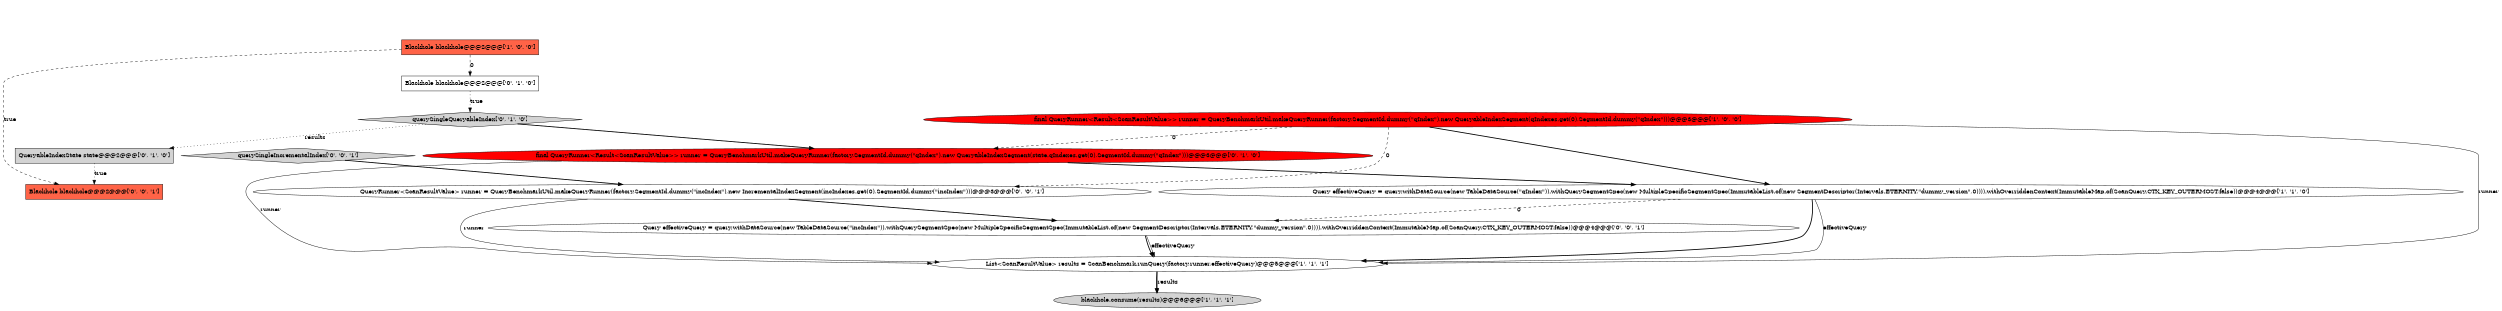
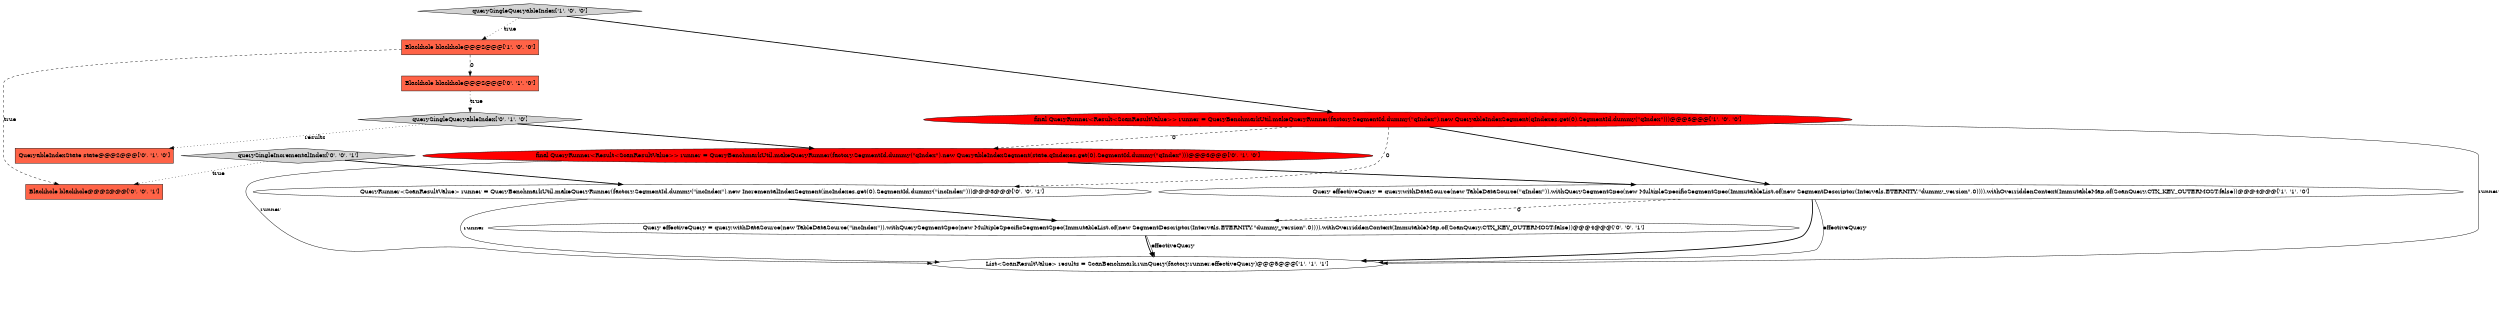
none -> (530, 11)
(470, 83) -> (470, 83)
(94, 156) -> (94, 156)
(94, 172) -> (203, 172)
(1157, 300) -> none
